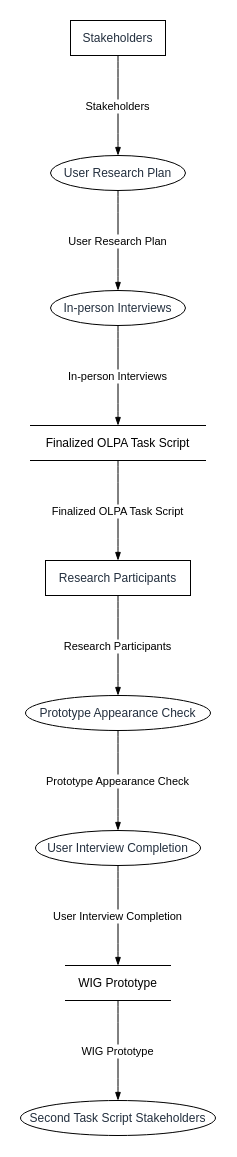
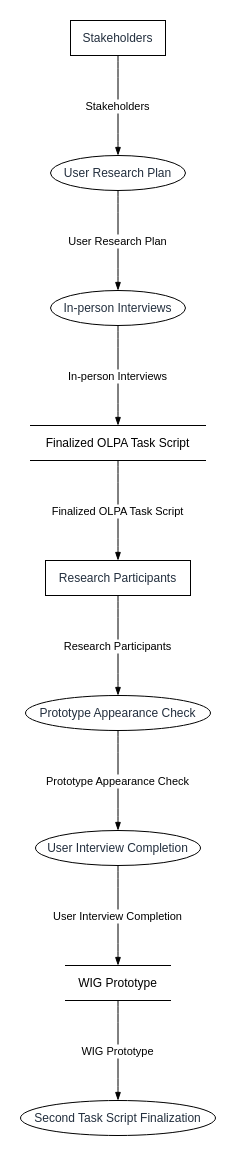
(118, 1119) -> (118, 1119)
